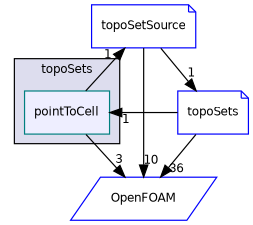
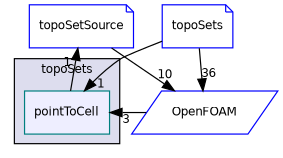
(175, 65) -> none
(101, 151) -> (134, 113)
